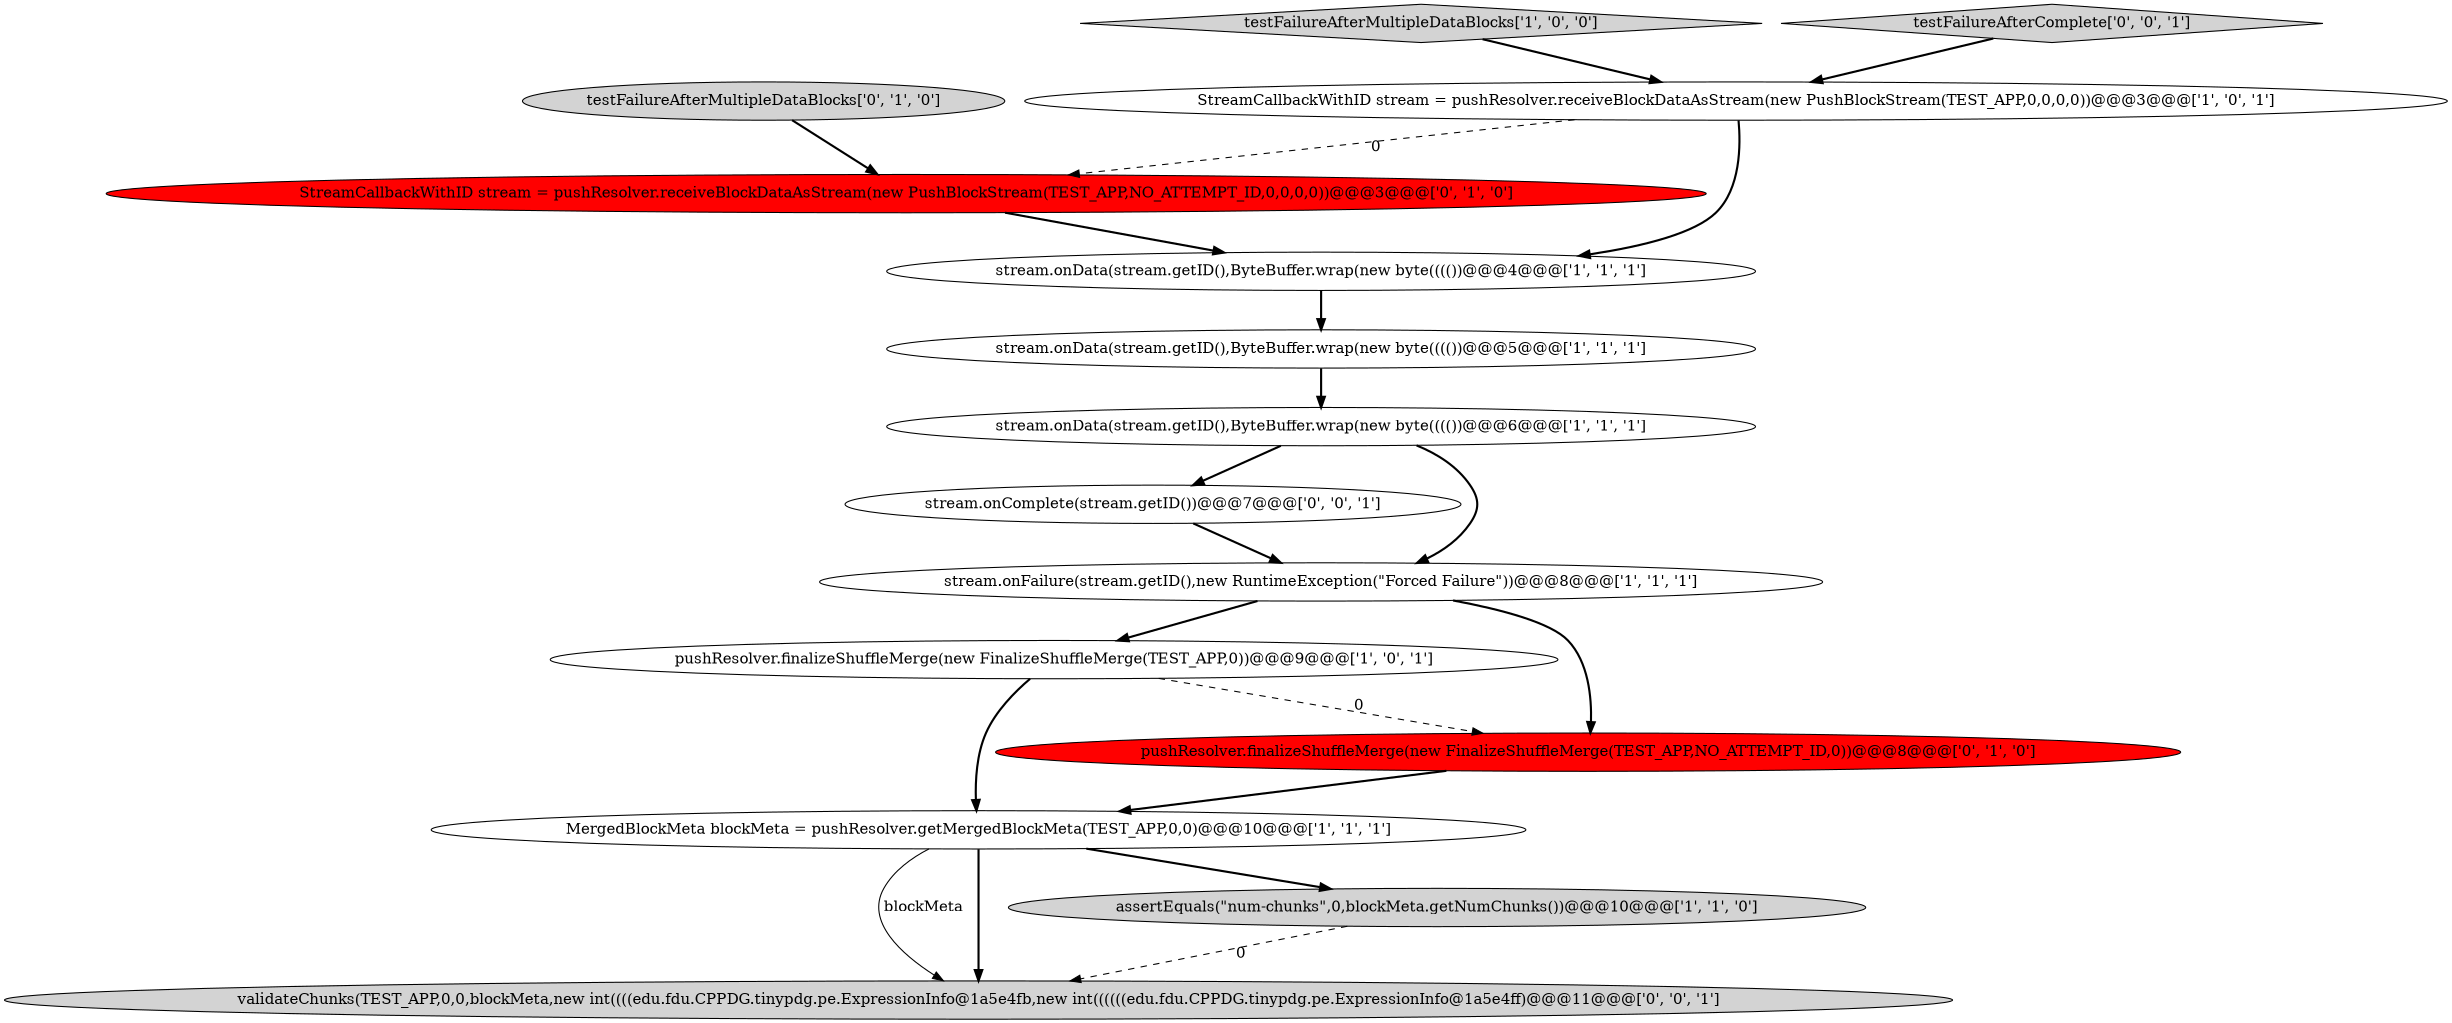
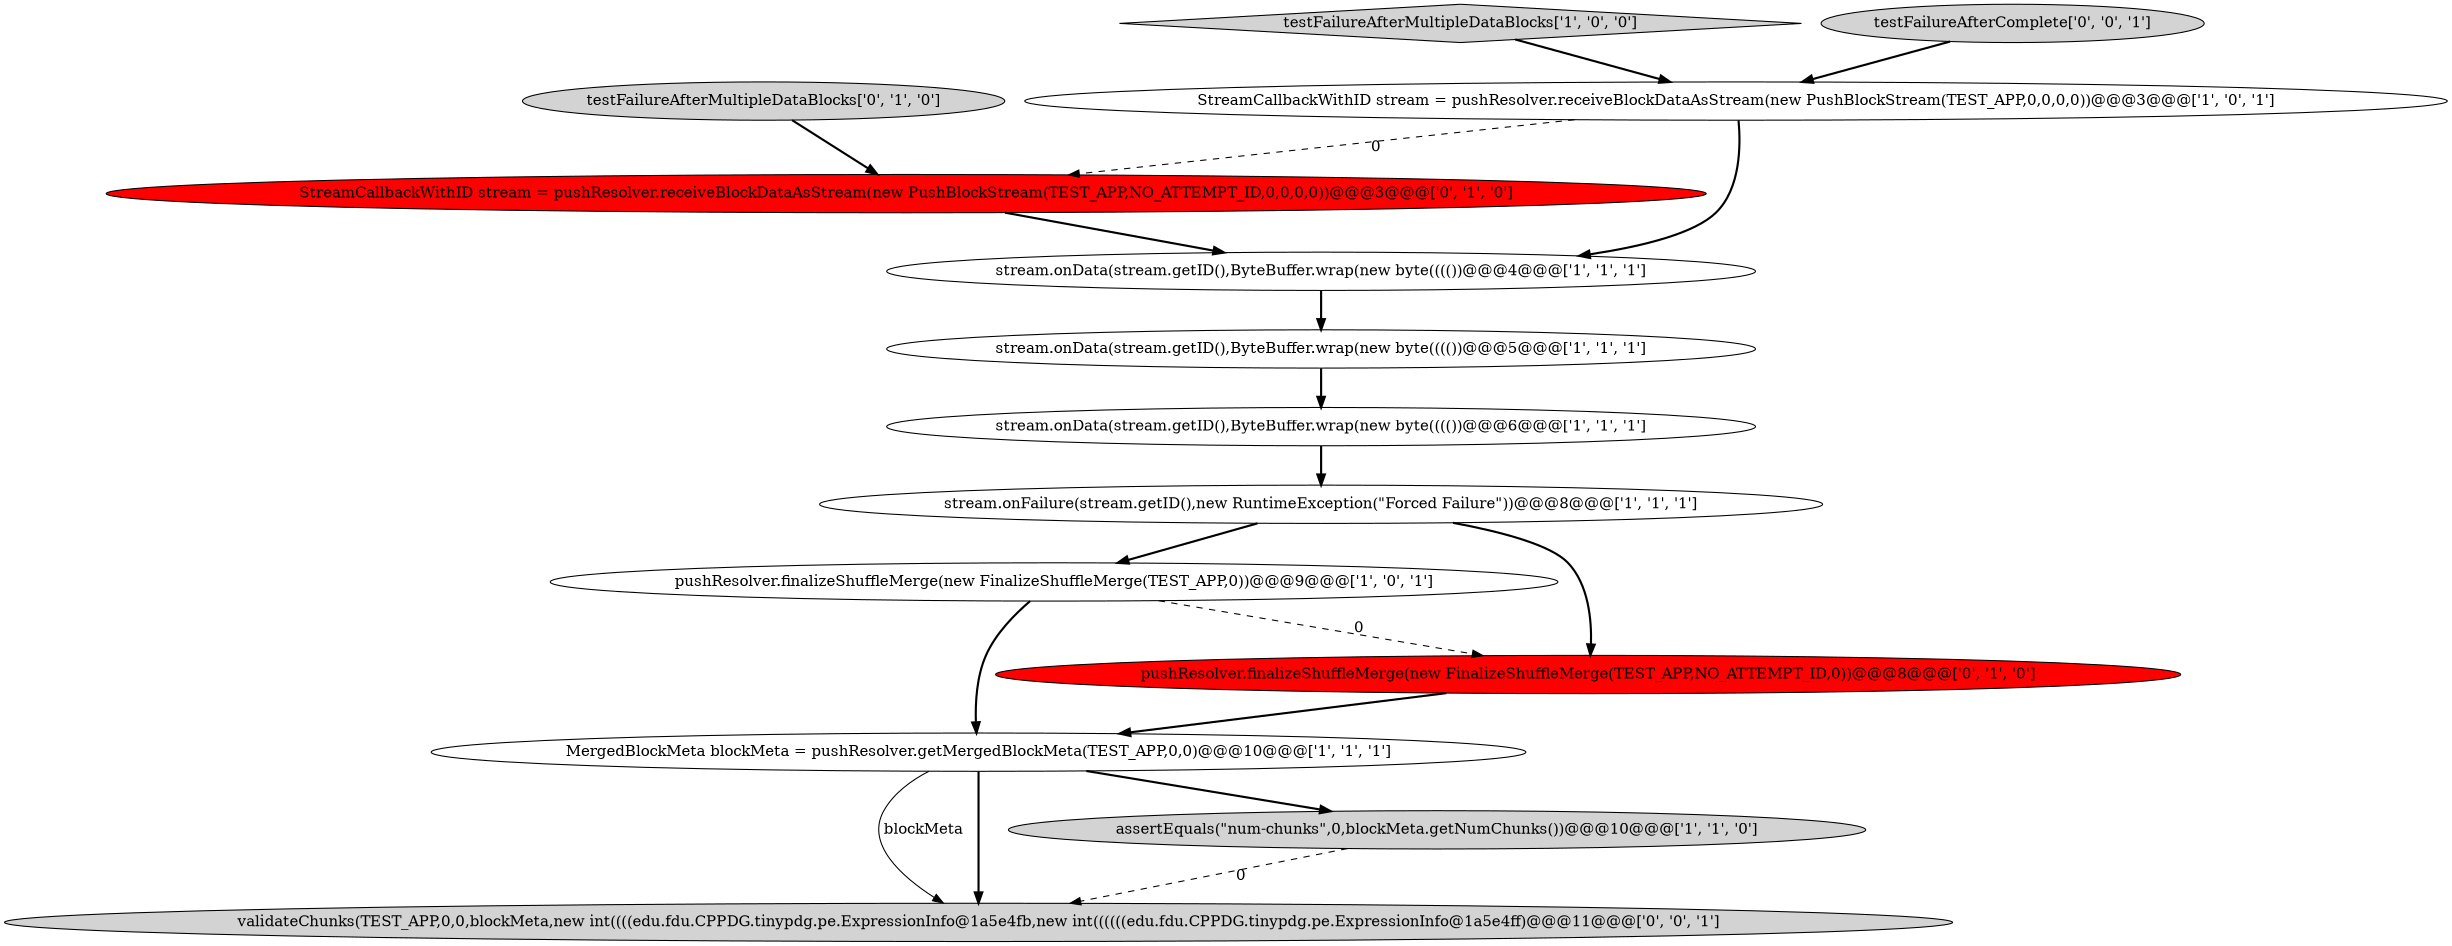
(2052, 23) -> (2013, 23)
(1153, 504) -> none
